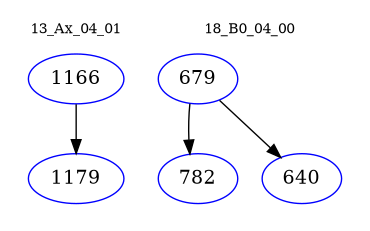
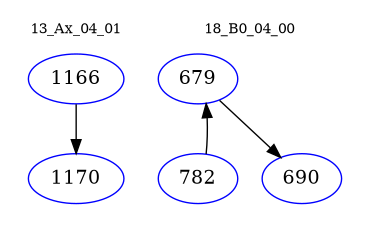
(189, 122) -> (207, 136)
(76, 179) -> (76, 179)
(302, 179) -> (302, 179)
